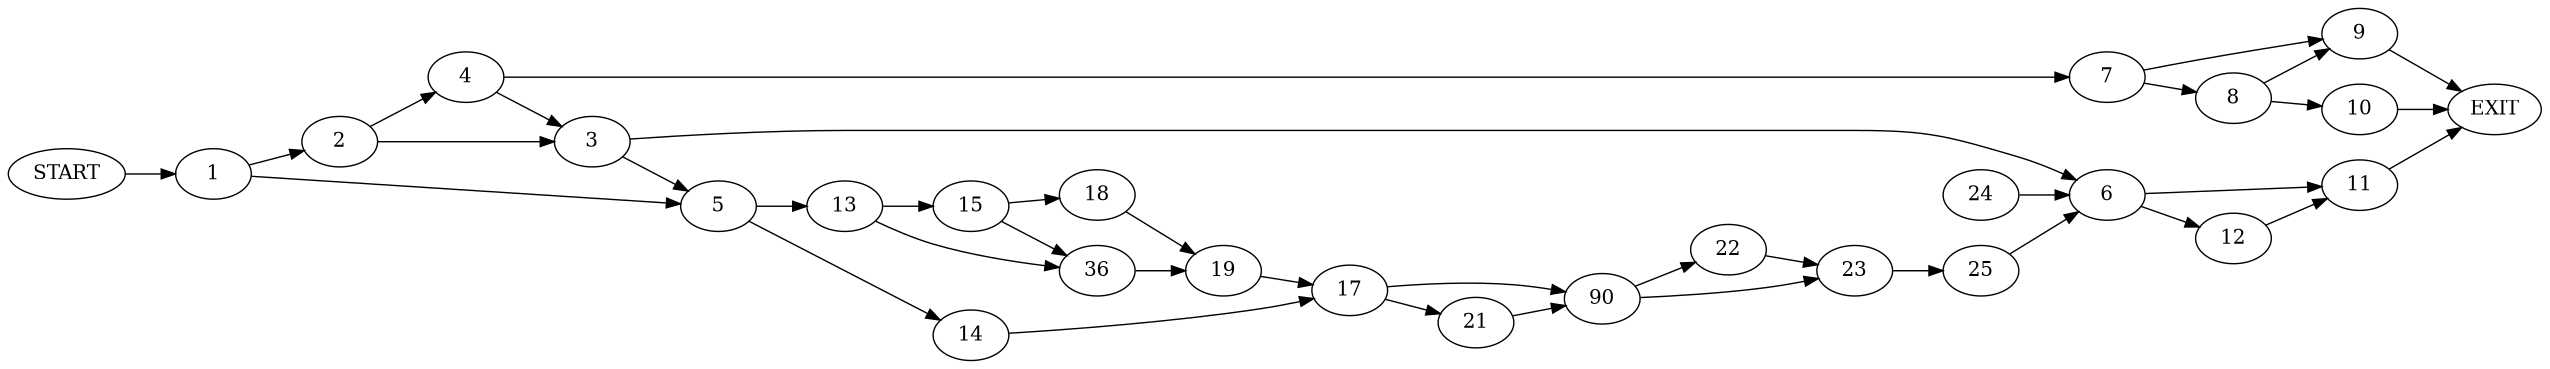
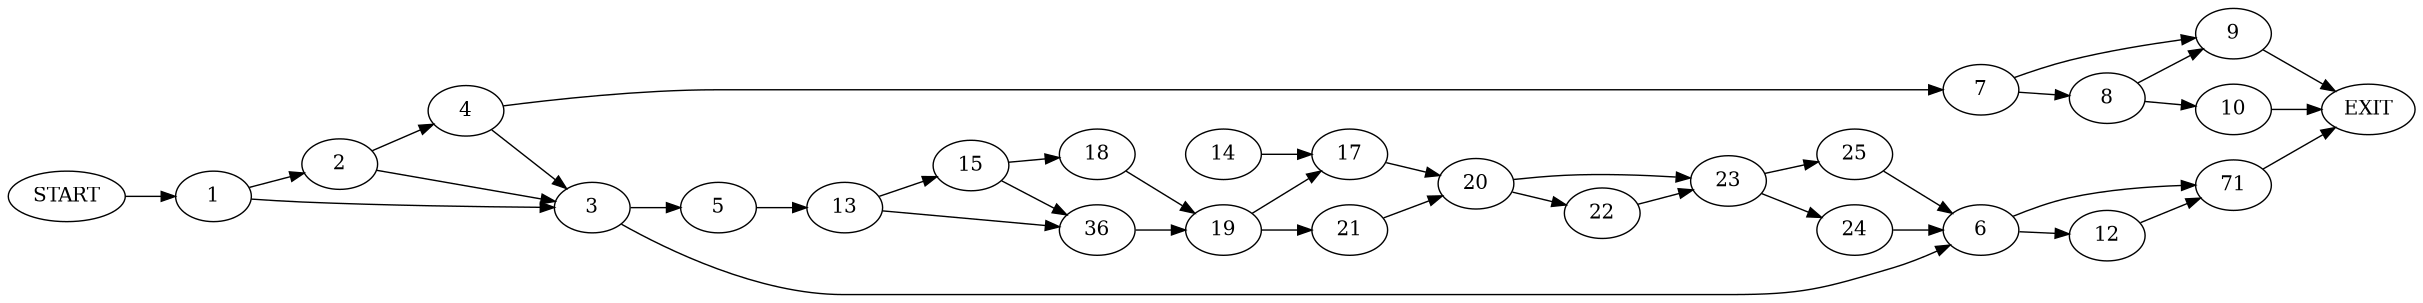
(2360, 185) -> (2234, 185)
(459, 190) -> (396, 205)
none -> (1785, 203)
(838, 267) -> none
(1602, 299) -> (1476, 184)
(1406, 305) -> (1280, 230)
